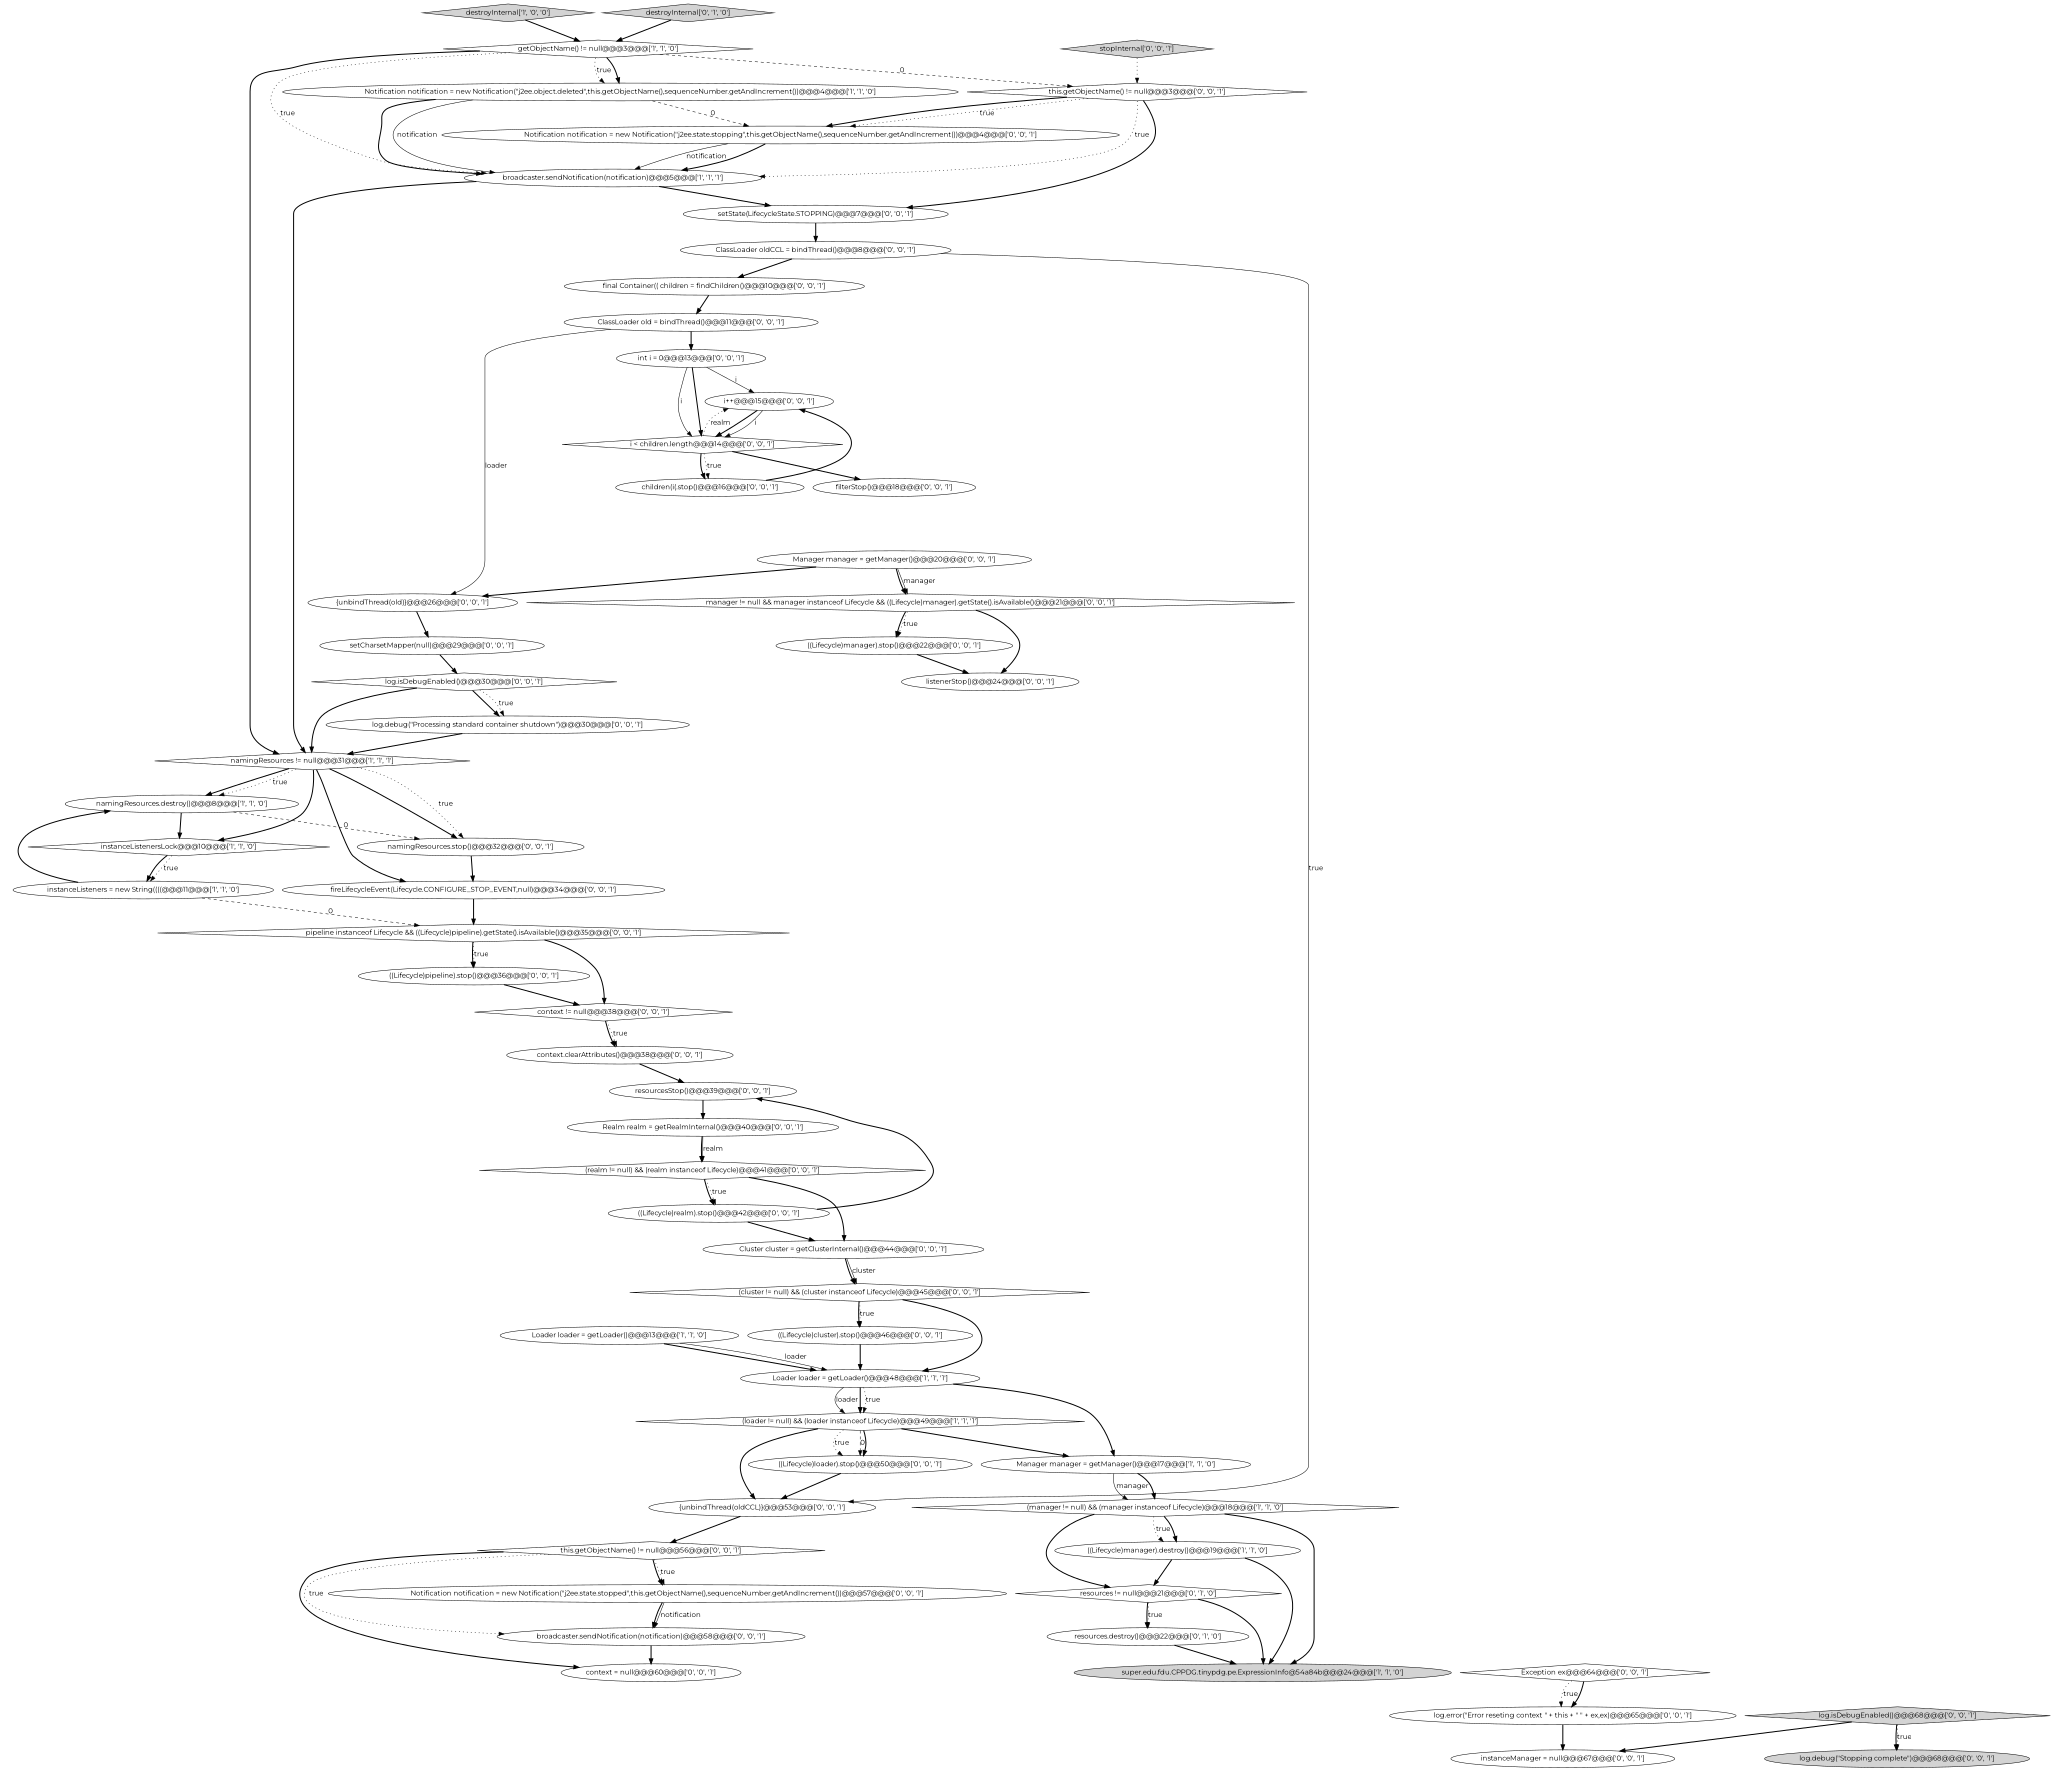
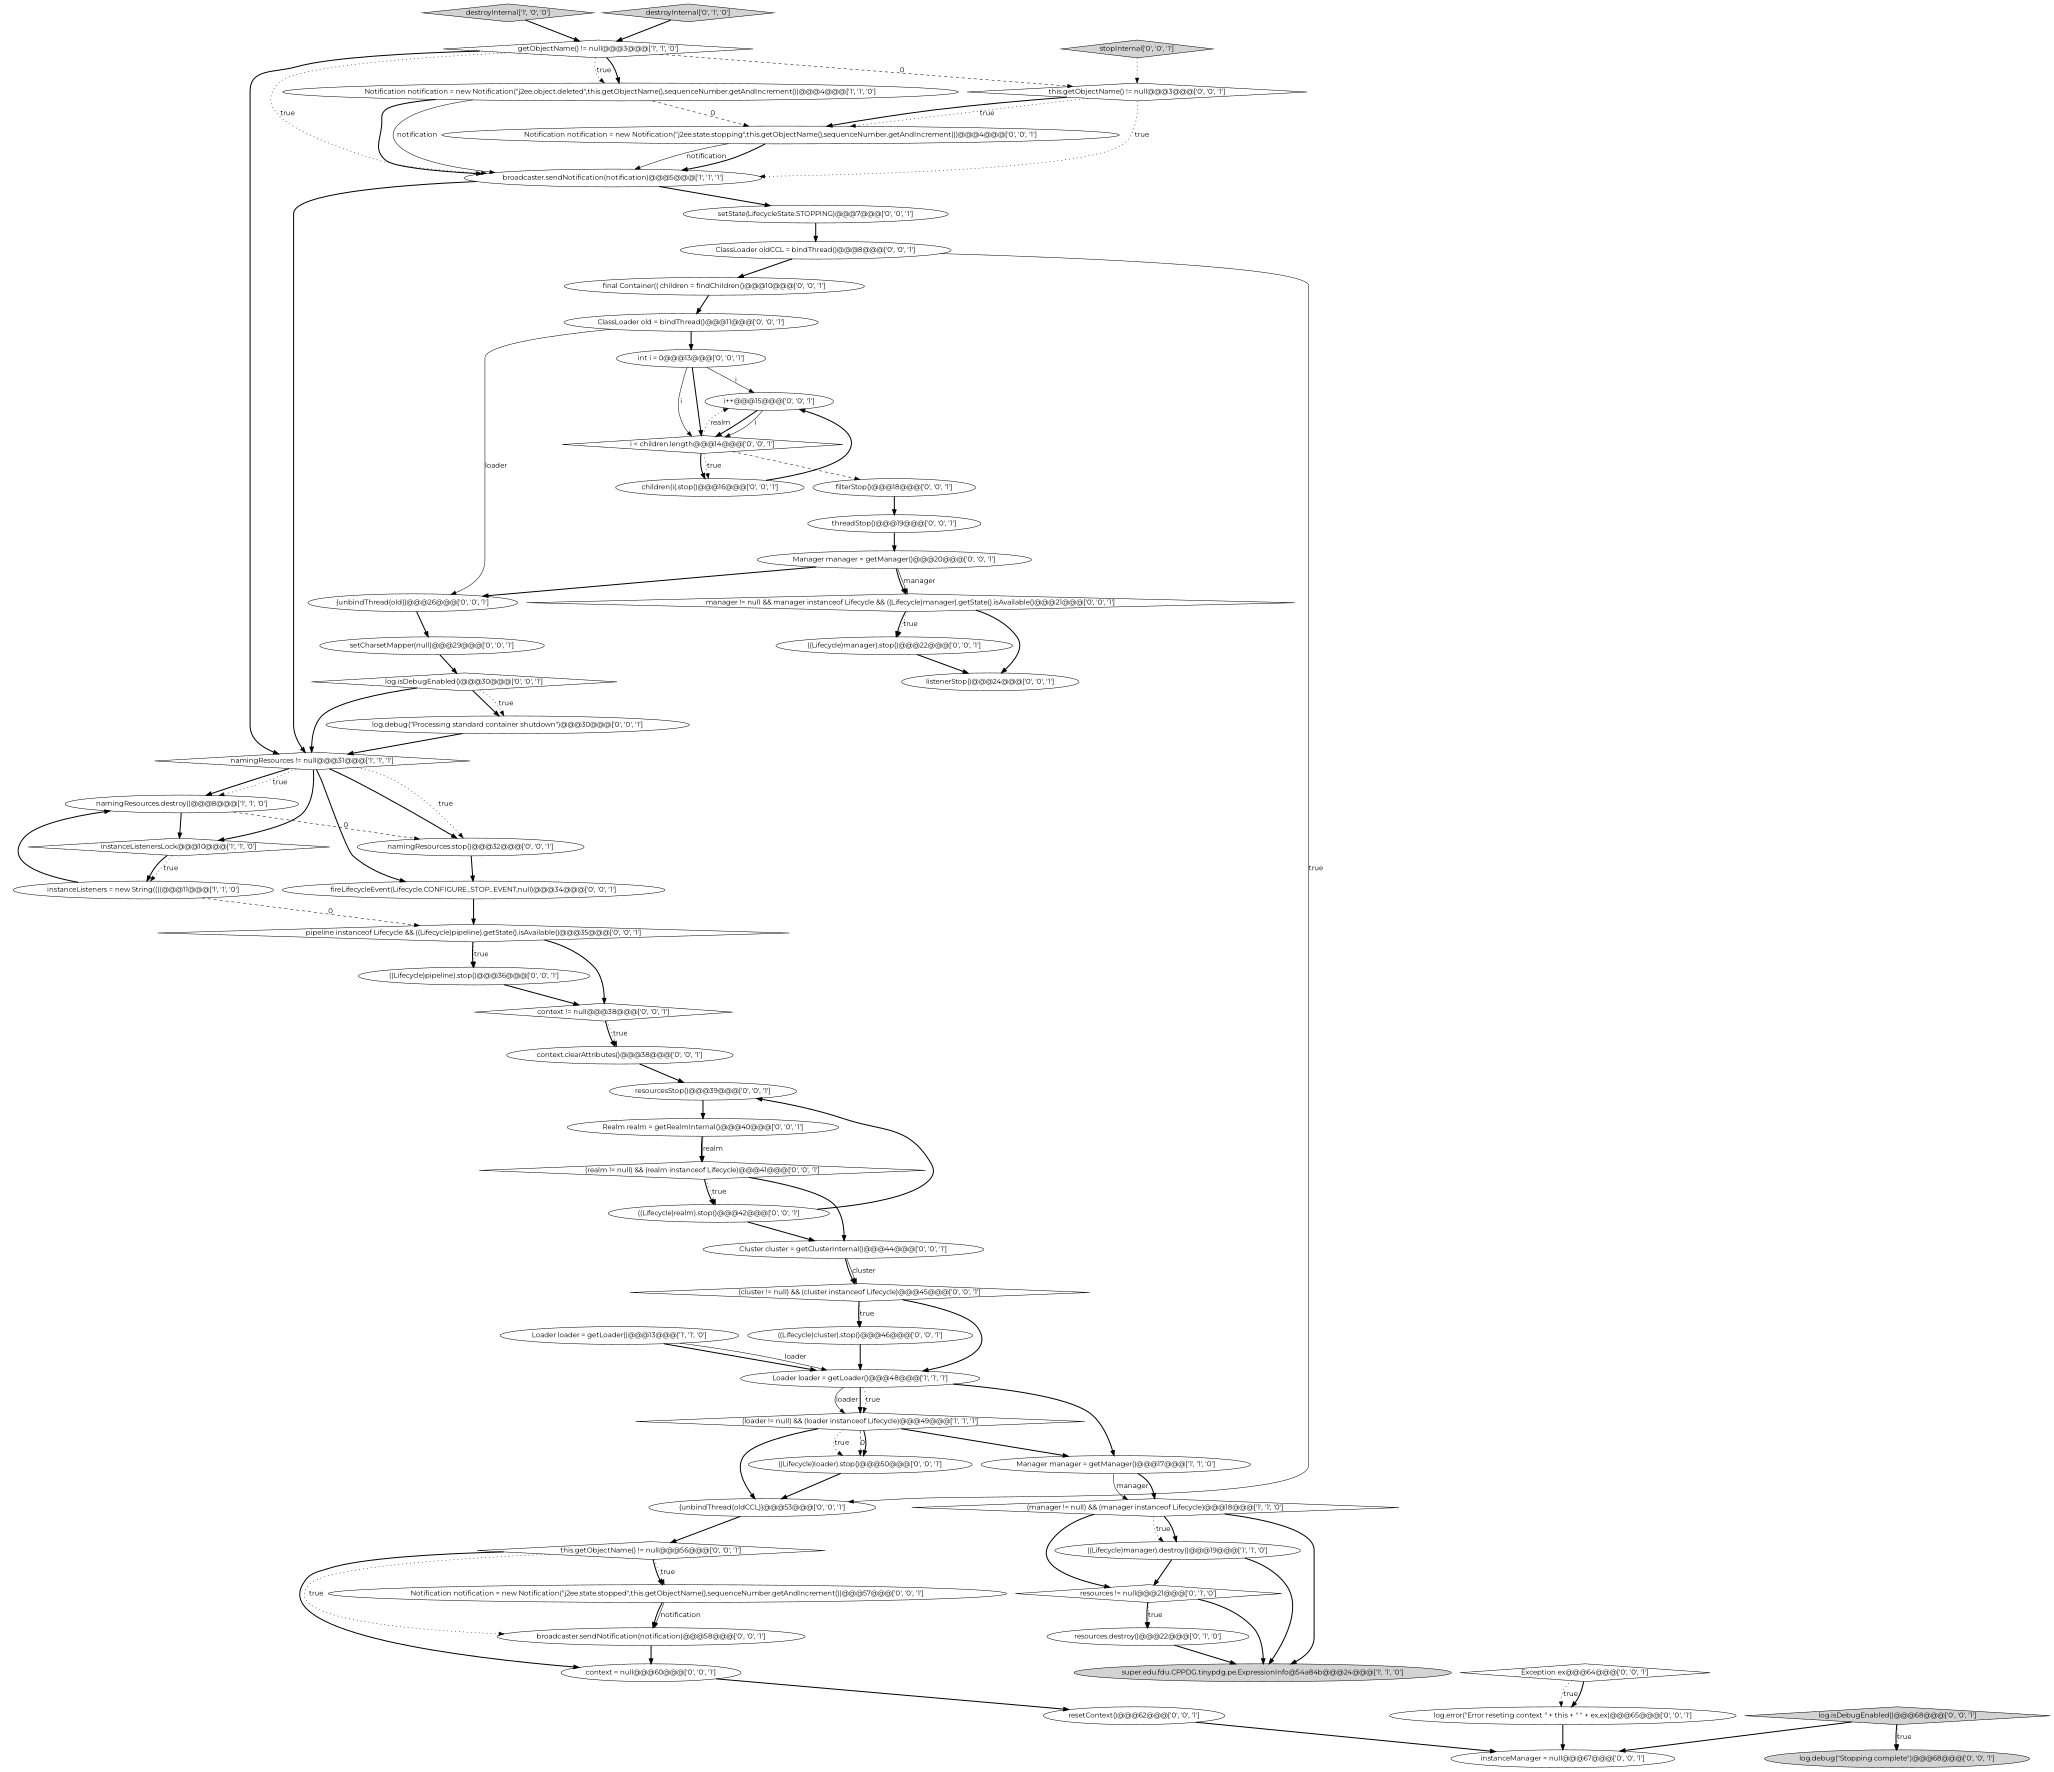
(1060, 185) -> none
(794, 465) -> (794, 465)
none -> (894, 524)
none -> (1134, 1716)
